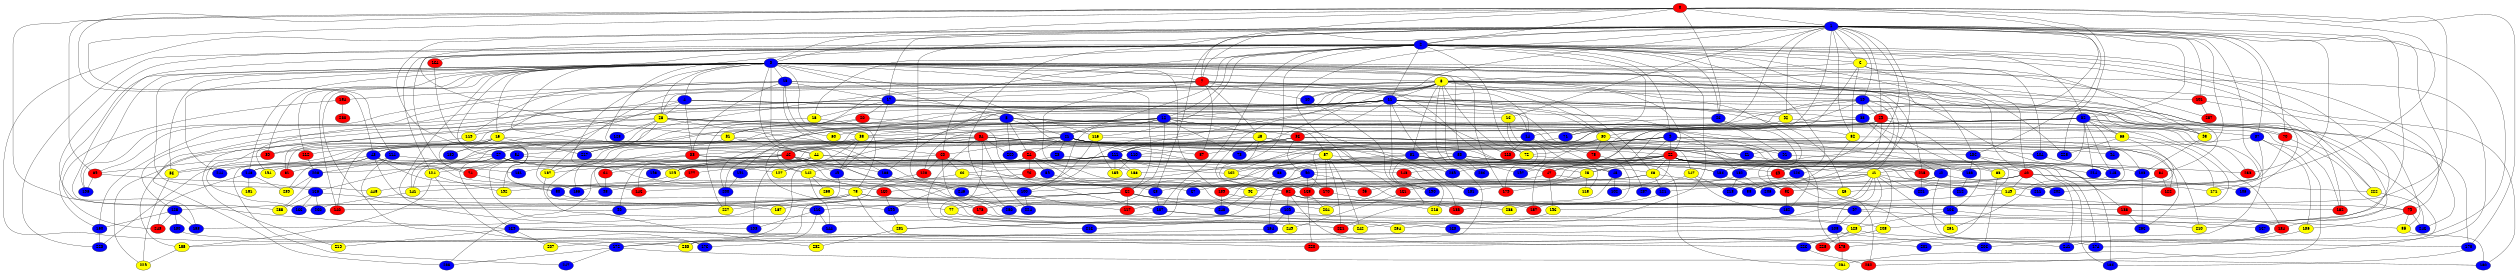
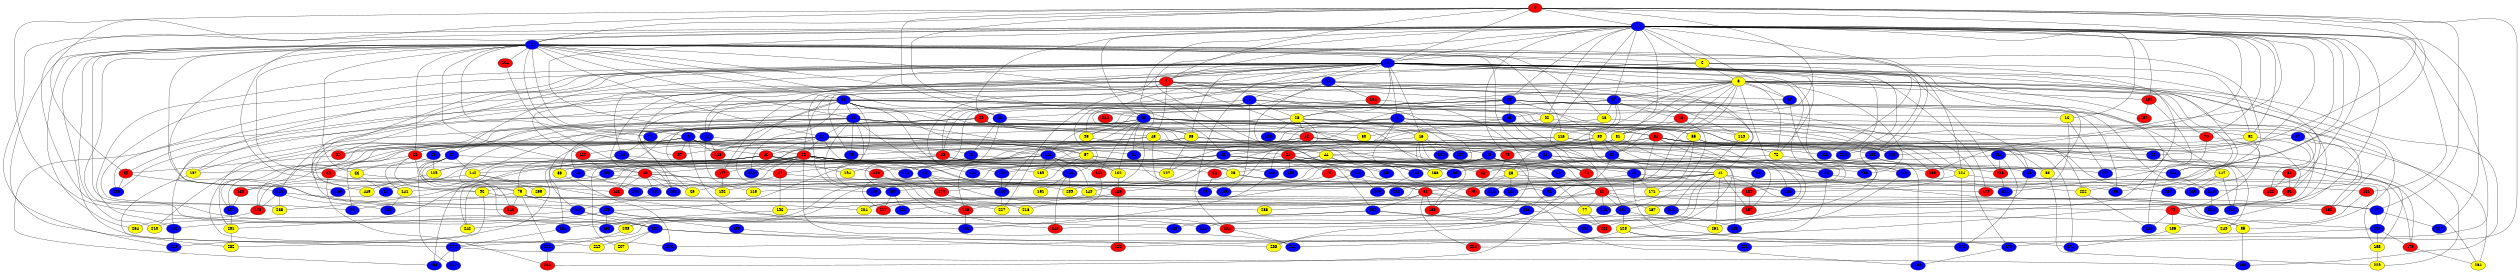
(355, 135) -> (2018, 144)
none -> (378, 242)
